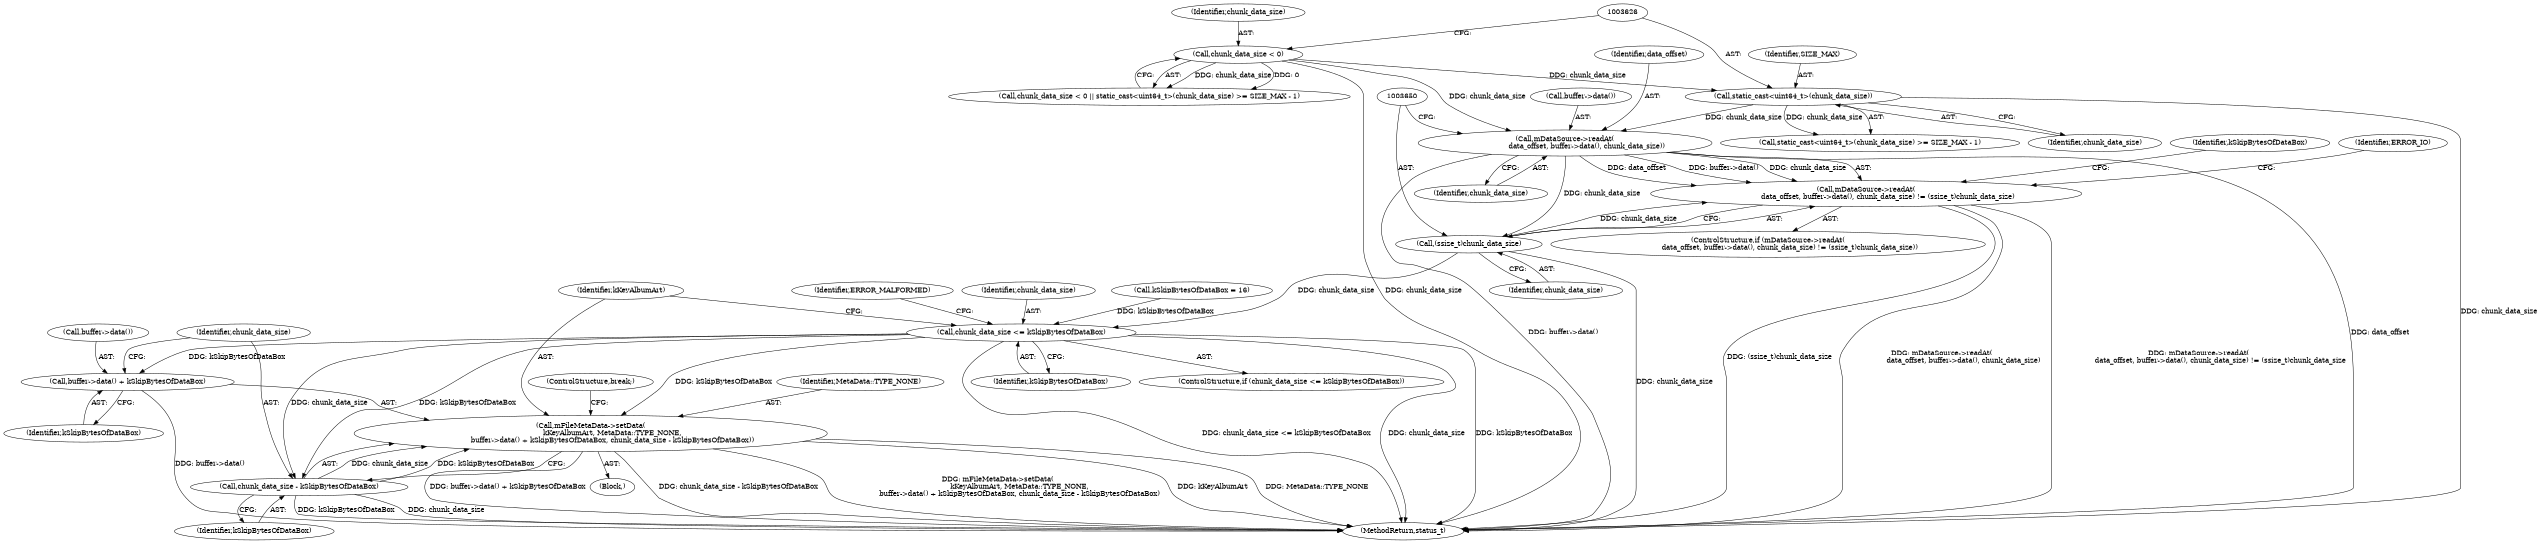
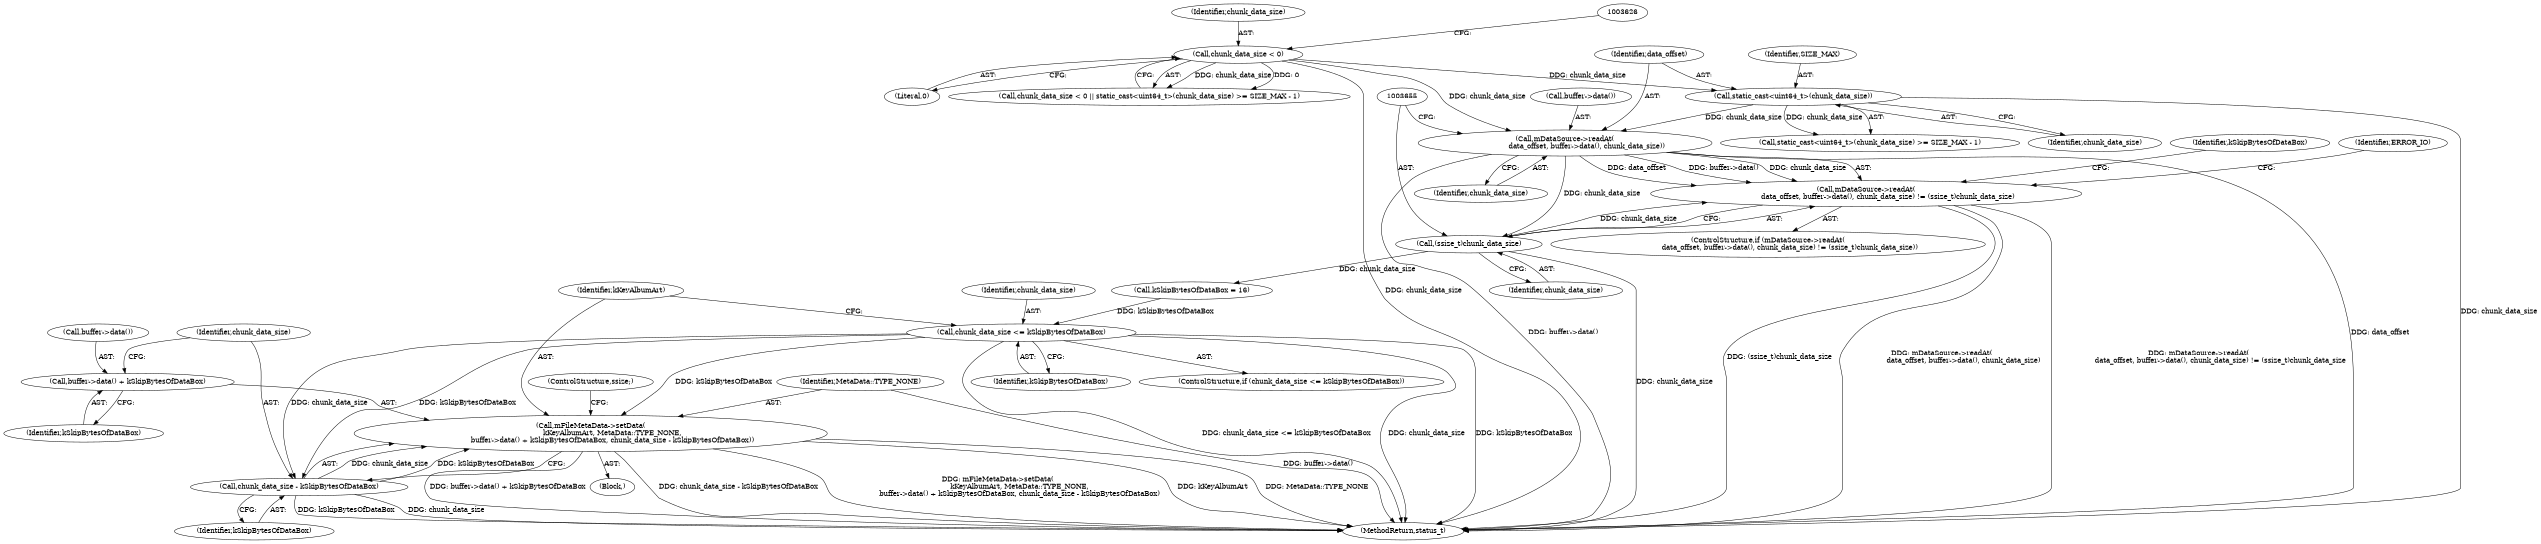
(1708, 46) -> (1696, 79)
none -> (912, 97)
(1402, 97) -> (1402, 97)
(1289, 288) -> (1333, 267)
(872, 291) -> none
(504, 339) -> none
(591, 382) -> (591, 382)
(698, 529) -> (1153, 447)
